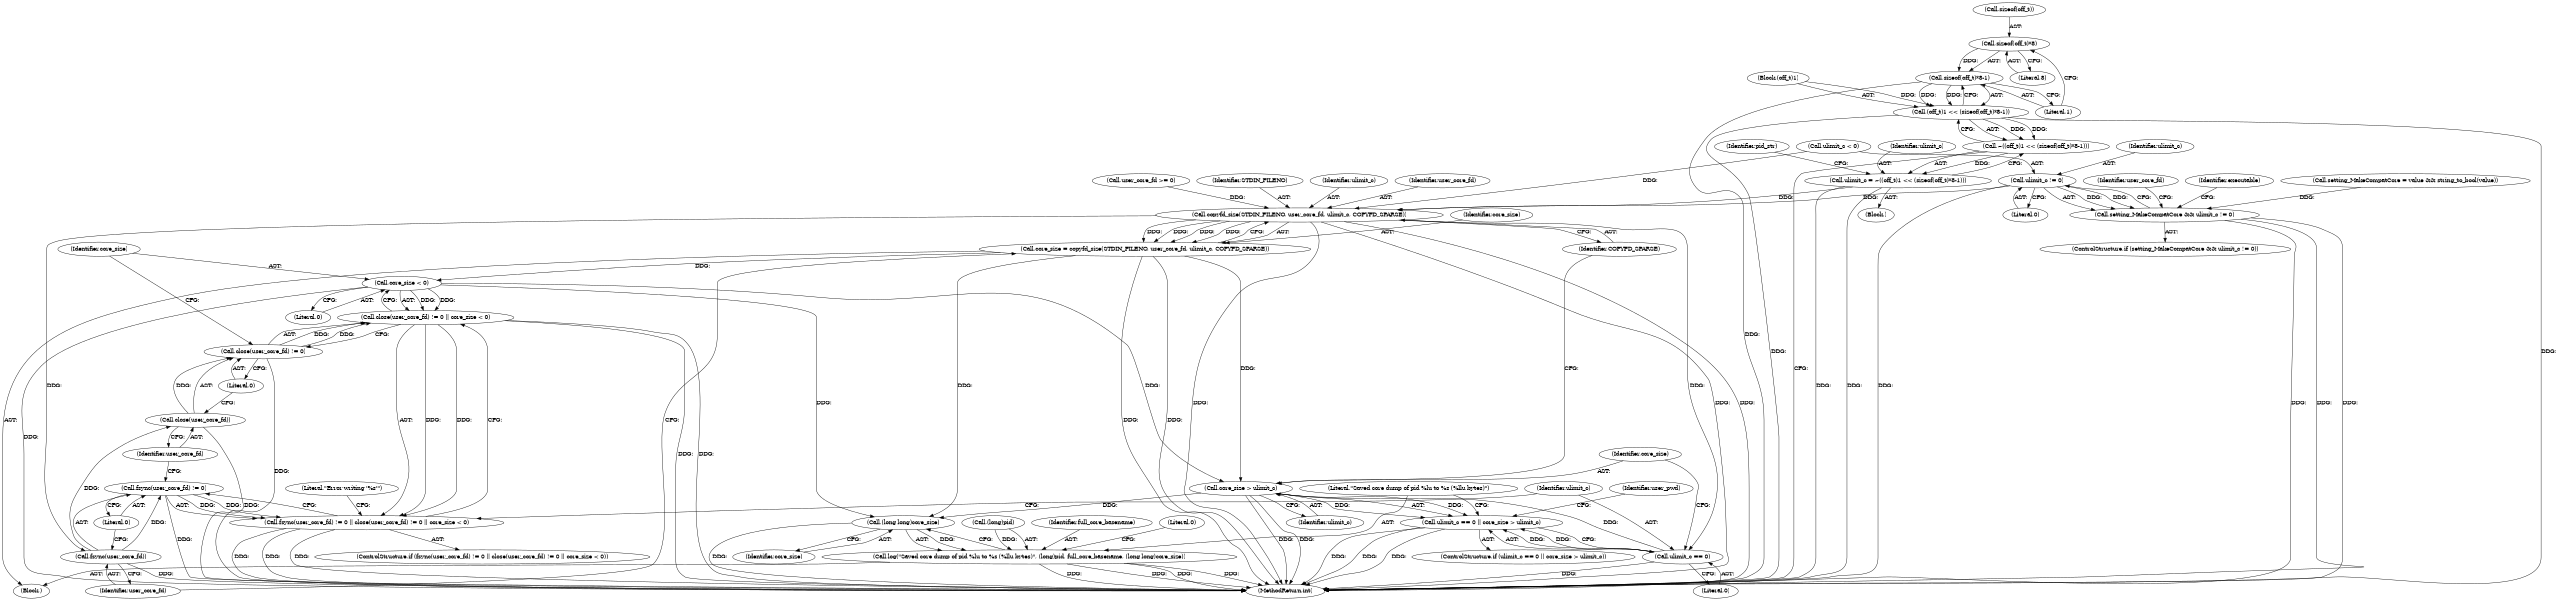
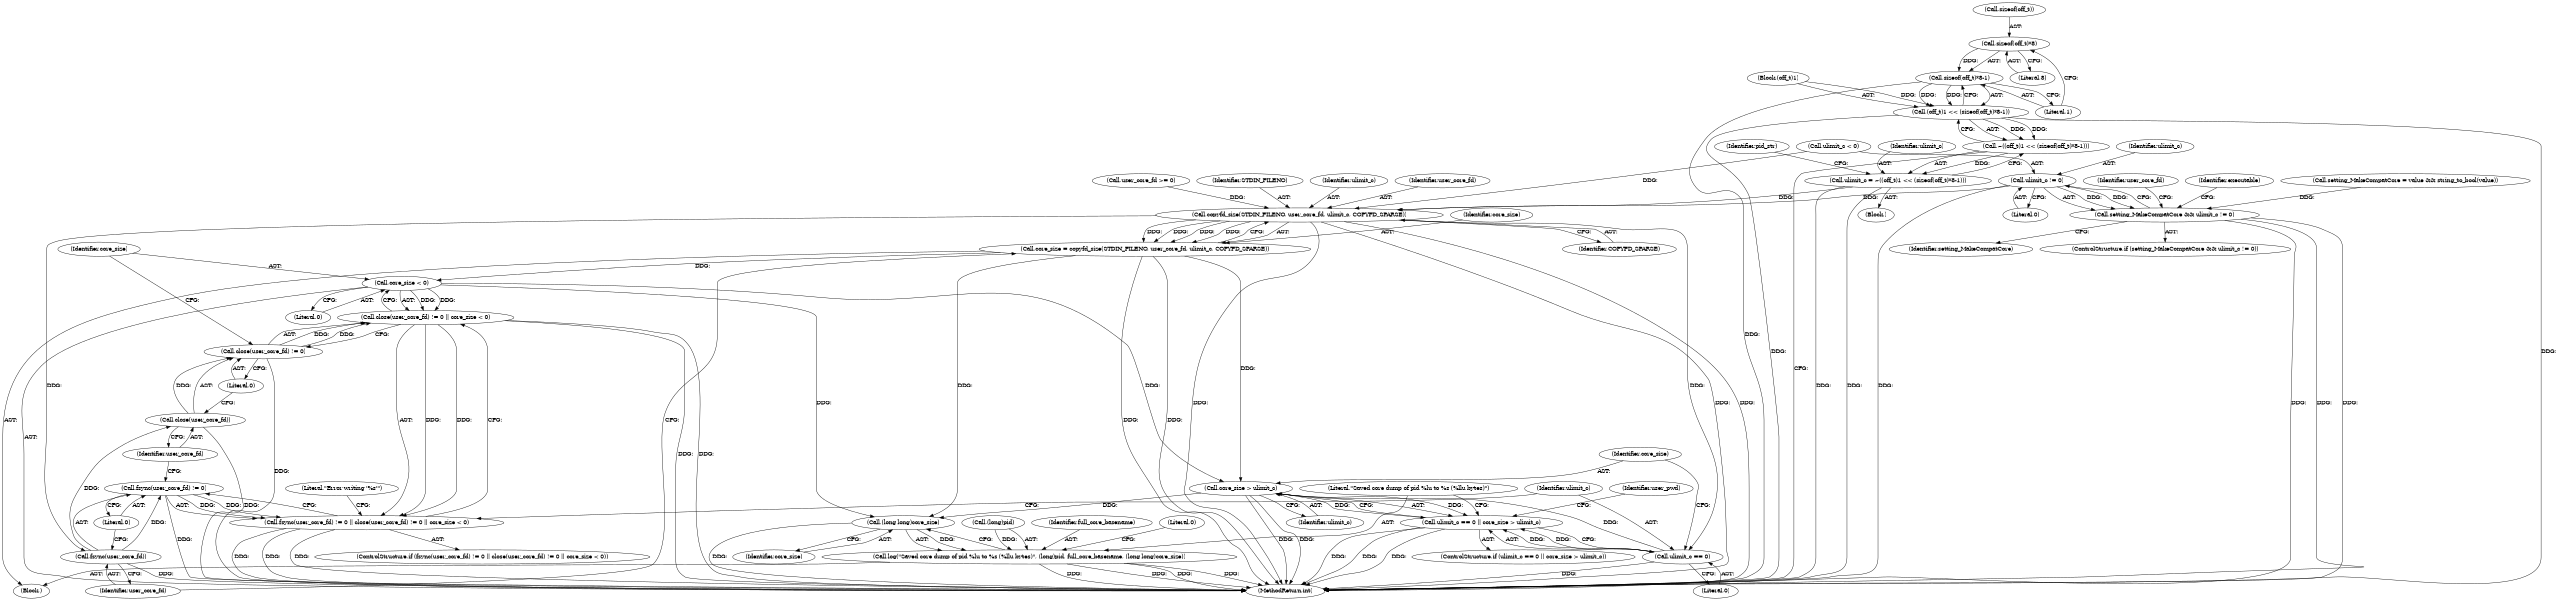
none -> (1961, 249)
(32, 437) -> (32, 437)
(1532, 470) -> (1355, 505)
